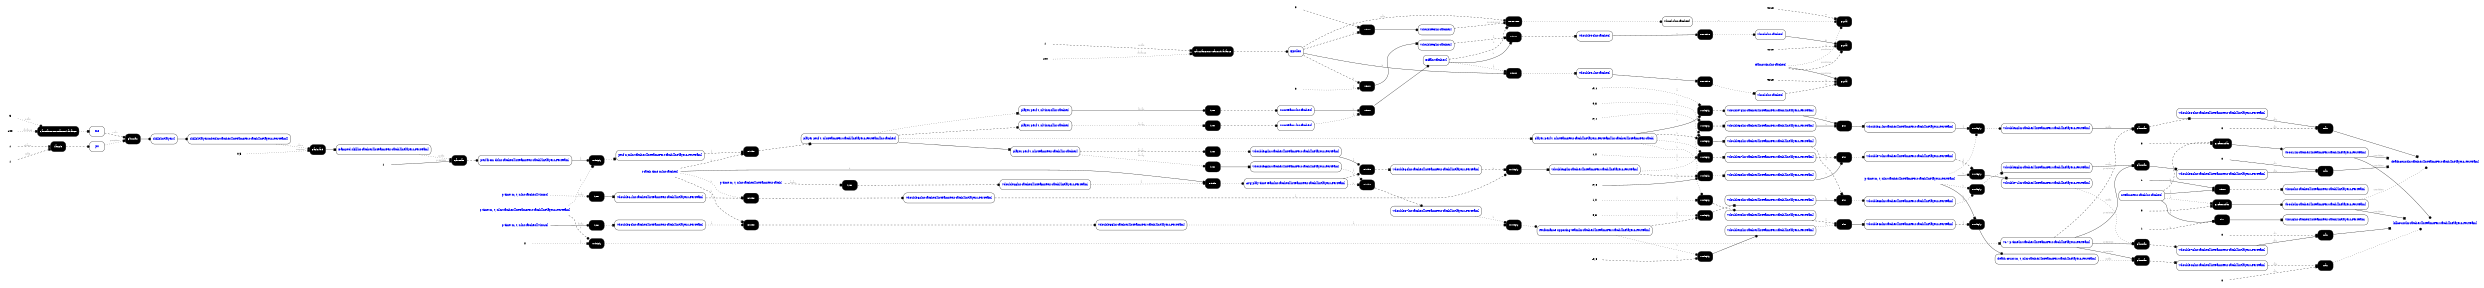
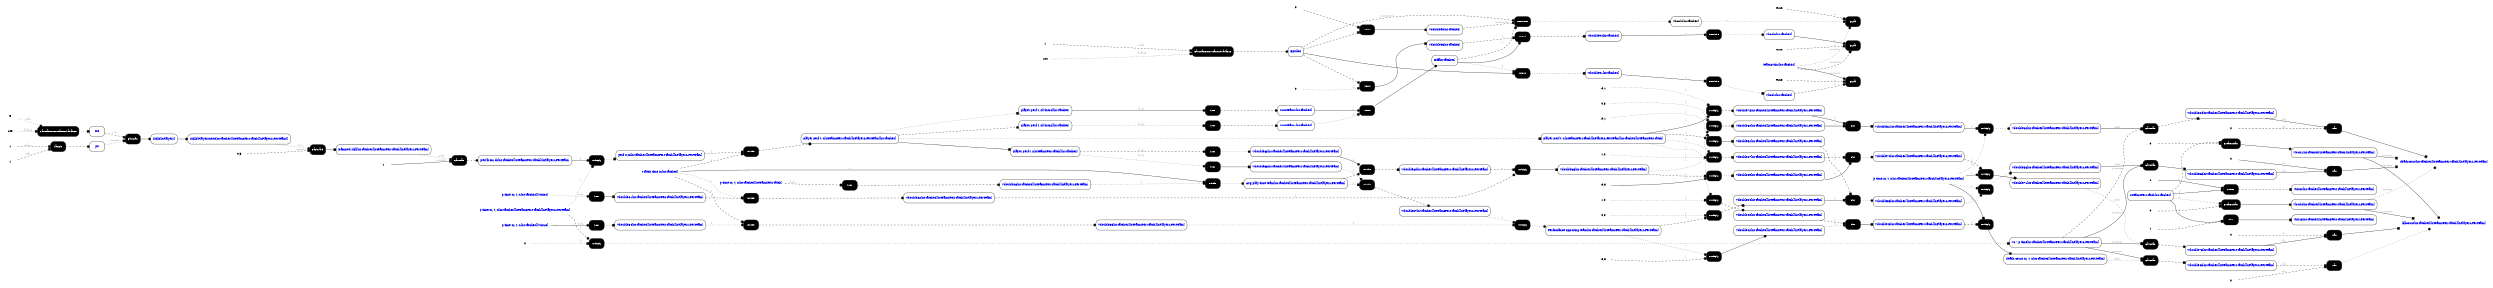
(1383, 17) -> (1387, 16)
(277, 153) -> (277, 153)
